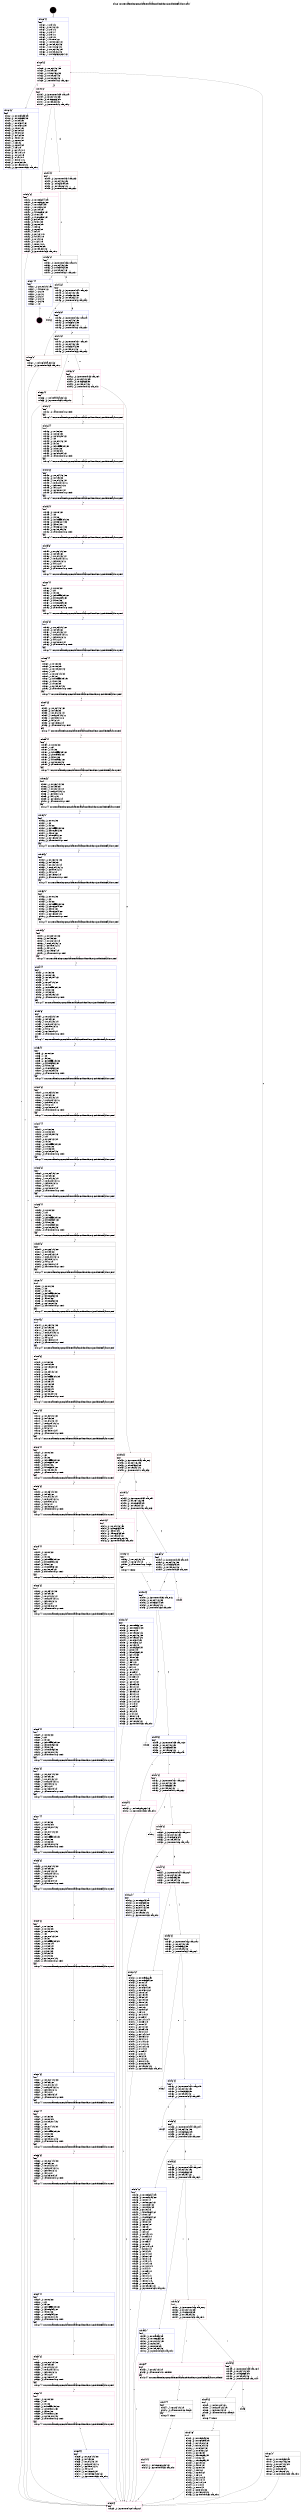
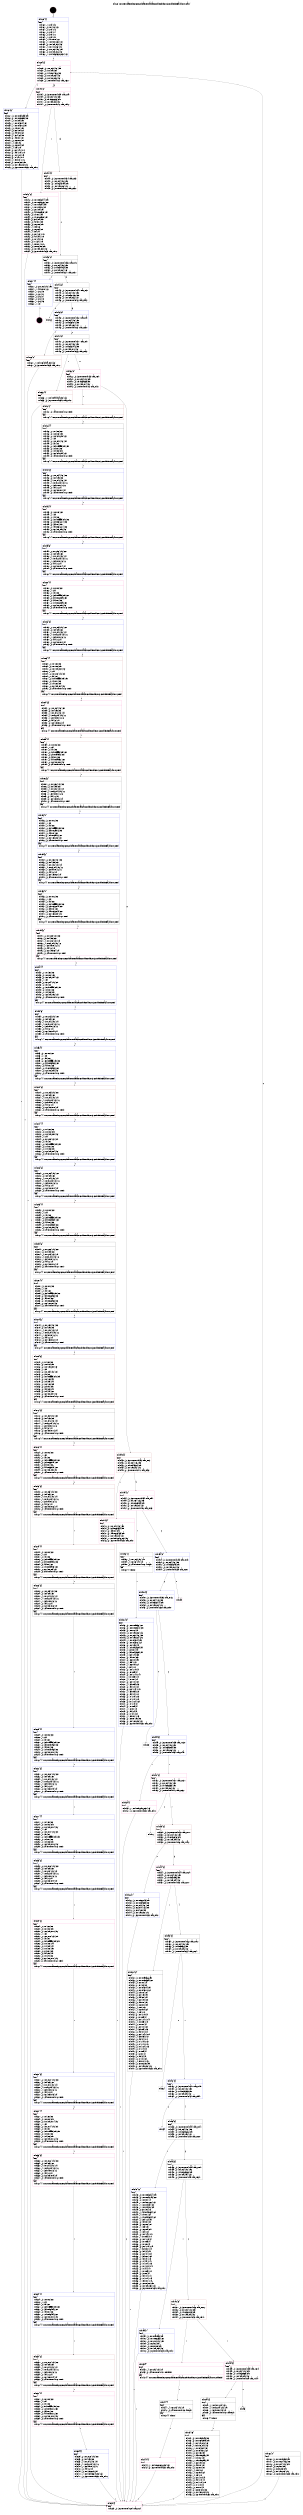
(146, 1581) -> (136, 1595)
